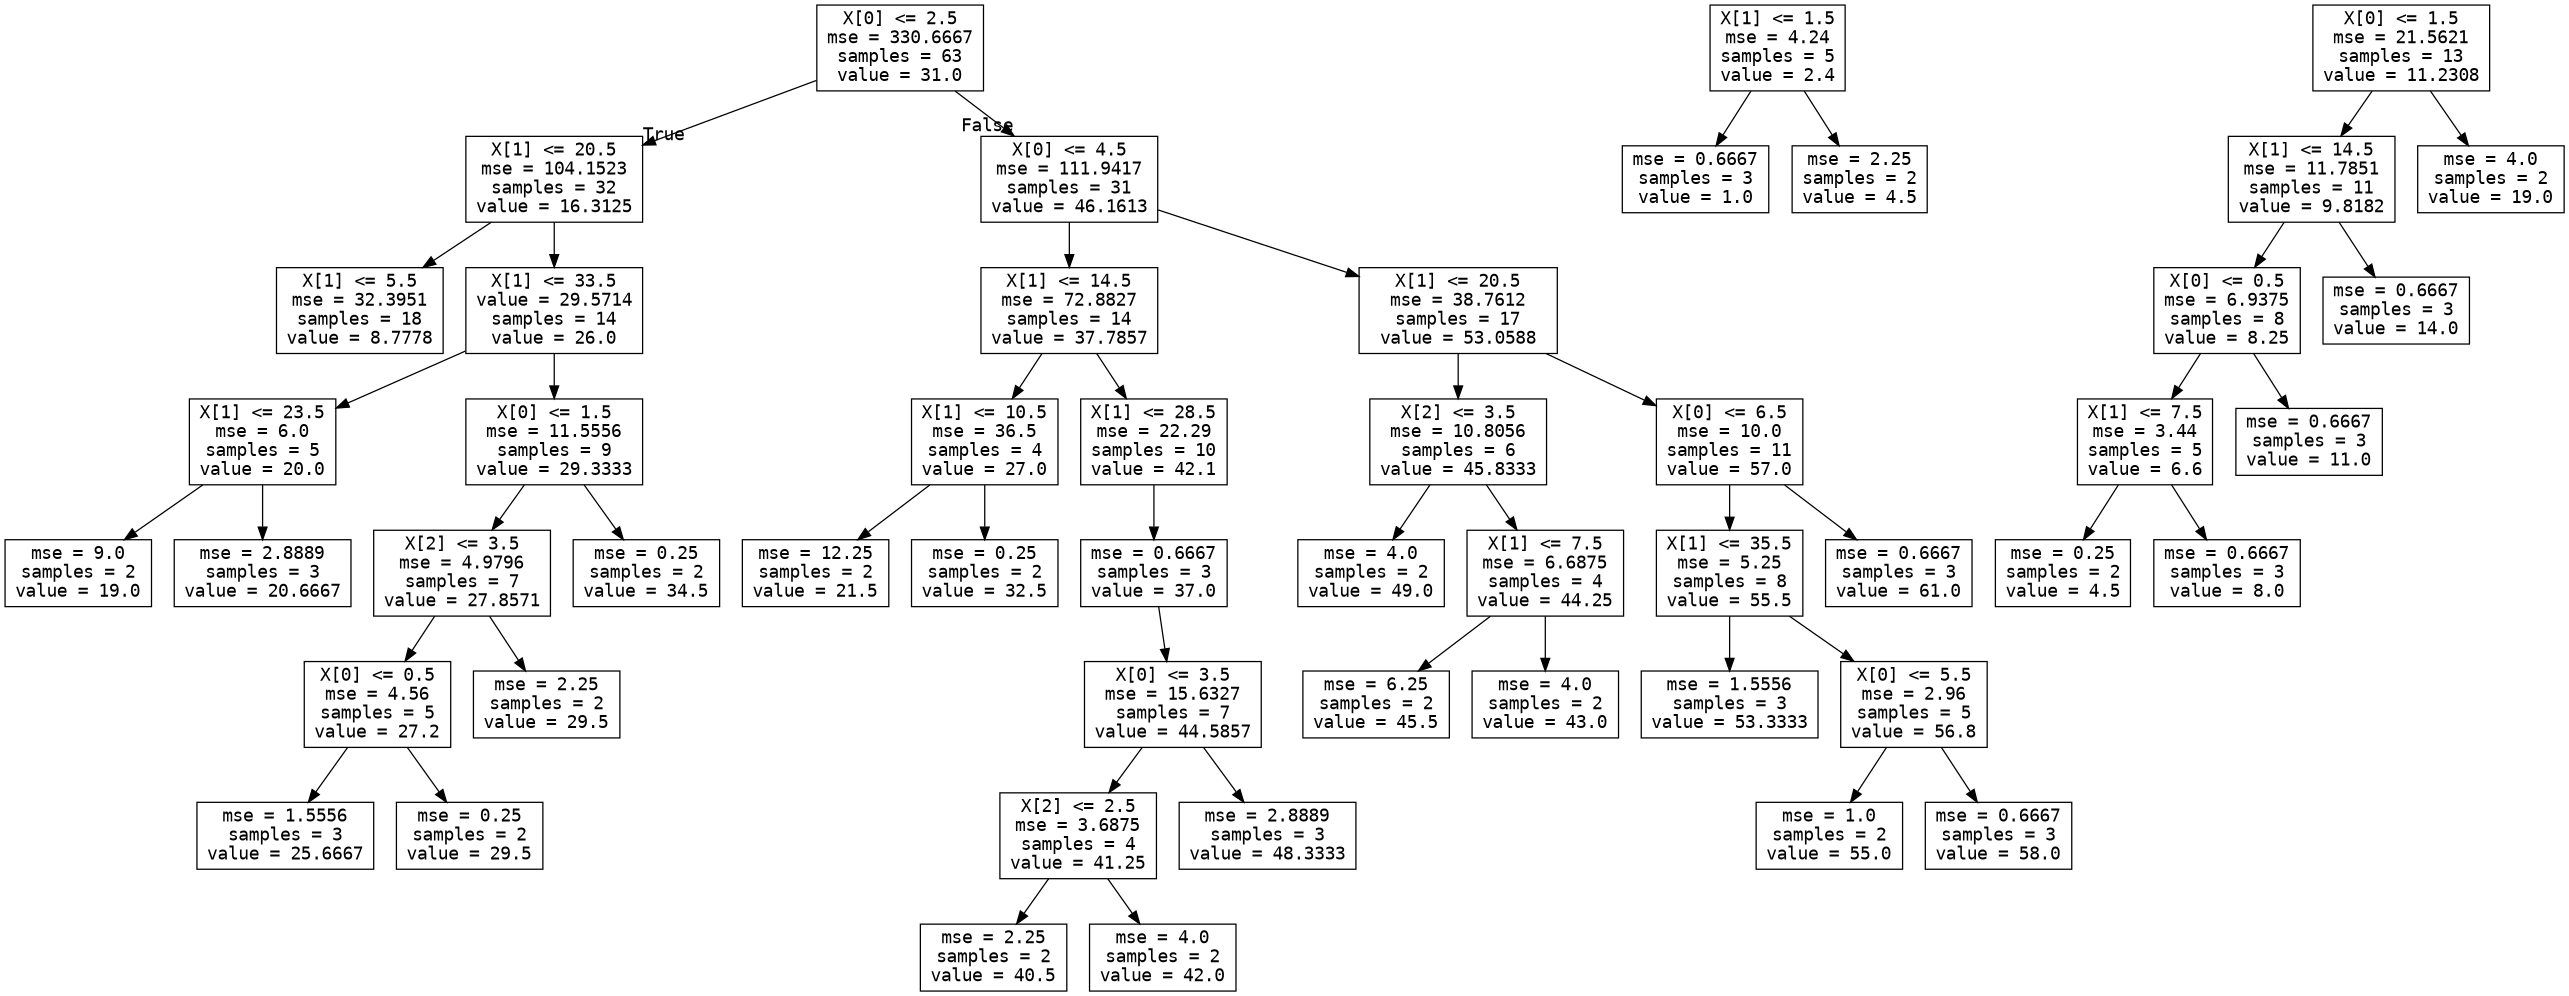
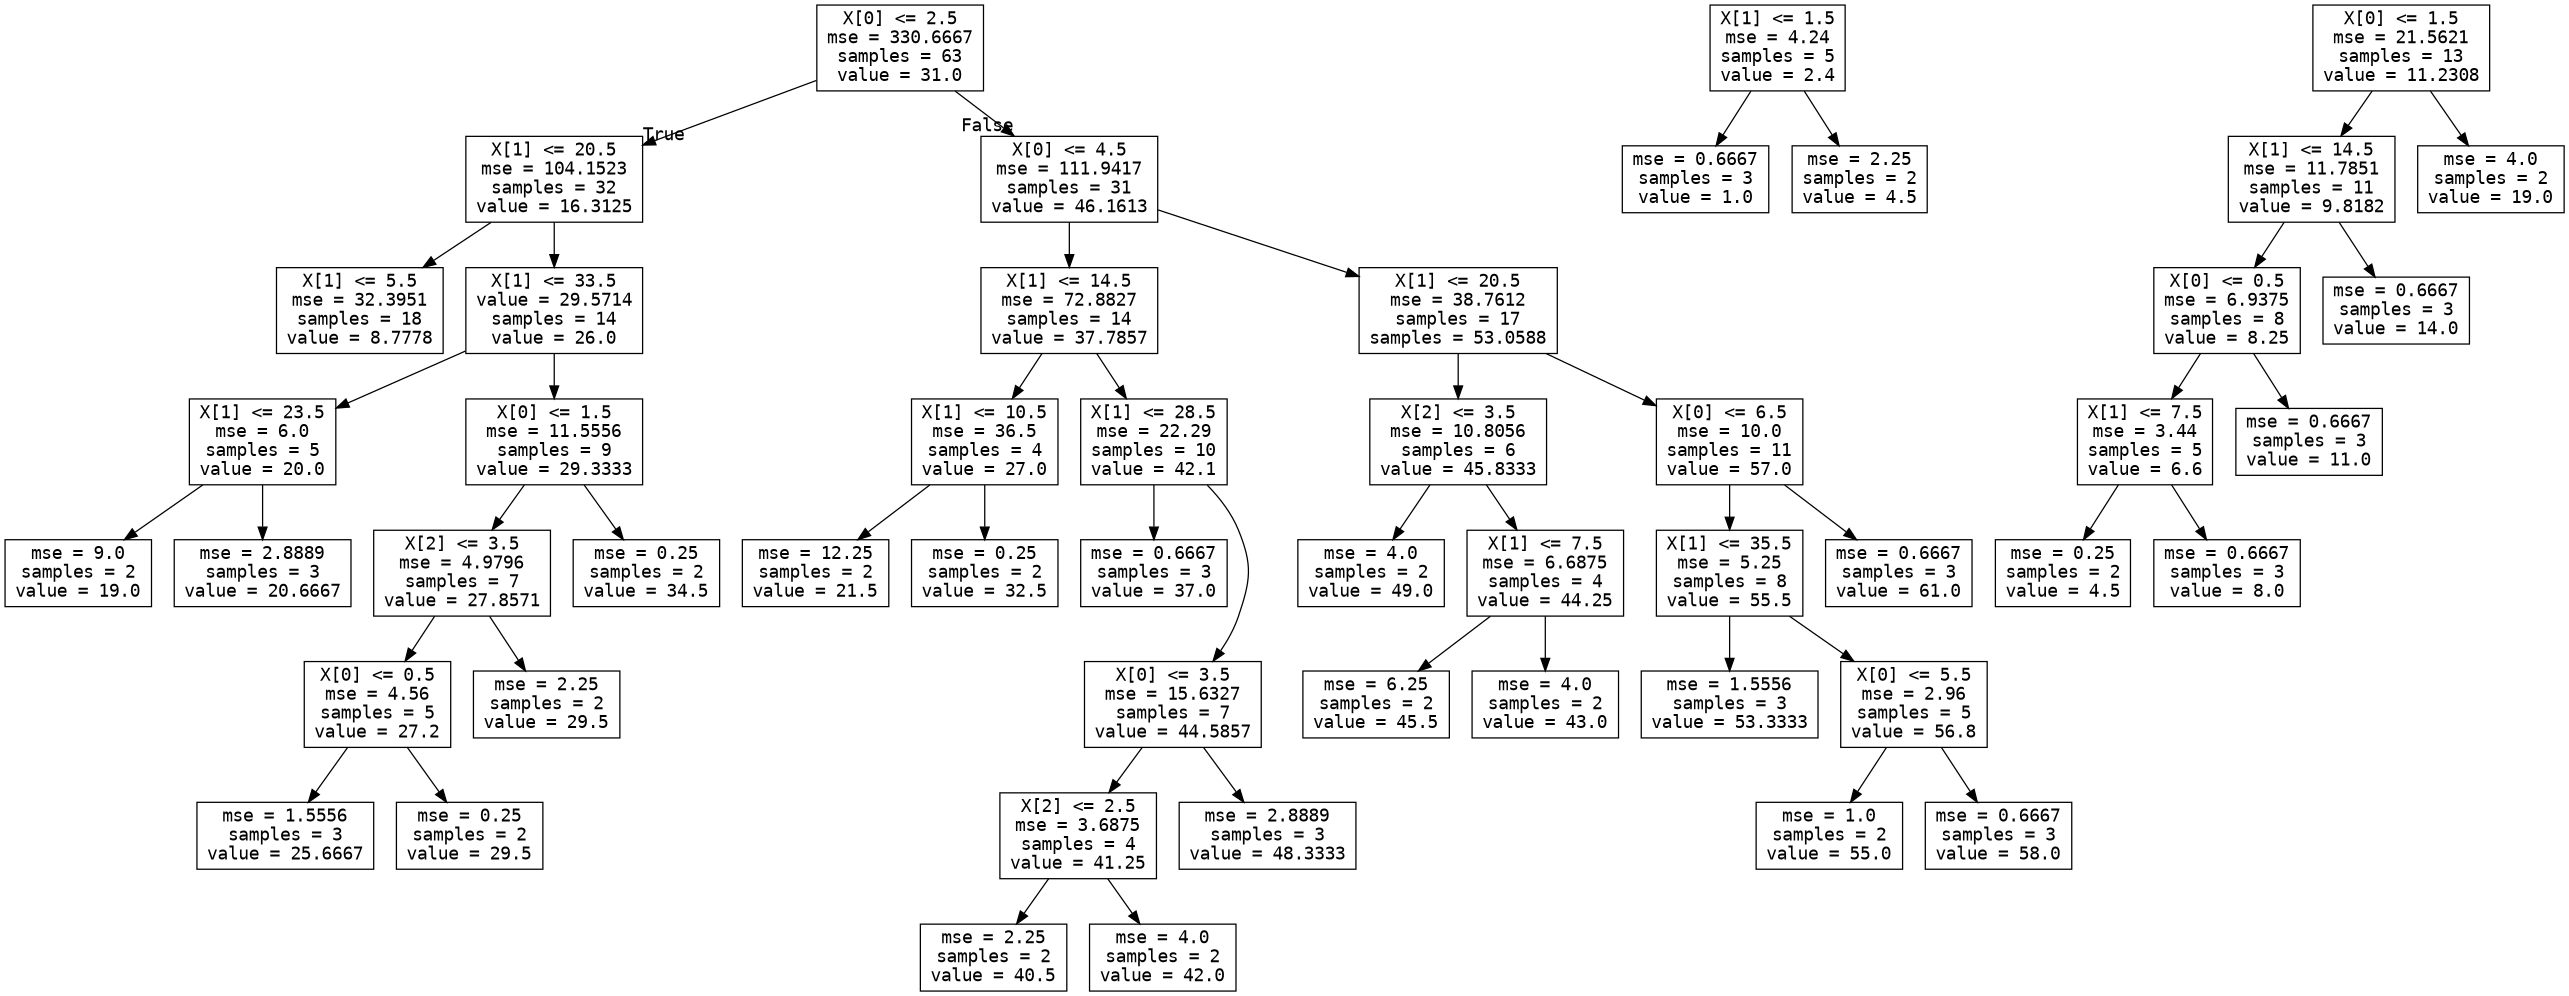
(1458, 311) -> (1458, 311)
(1162, 628) -> (1248, 565)
